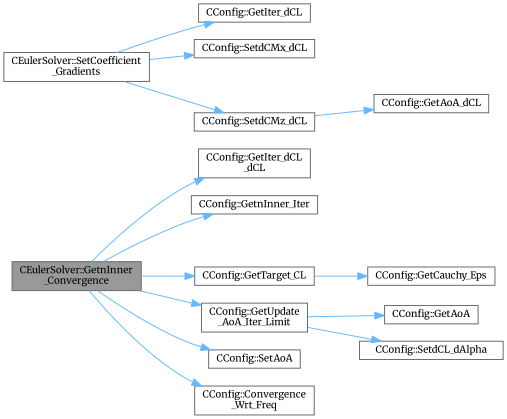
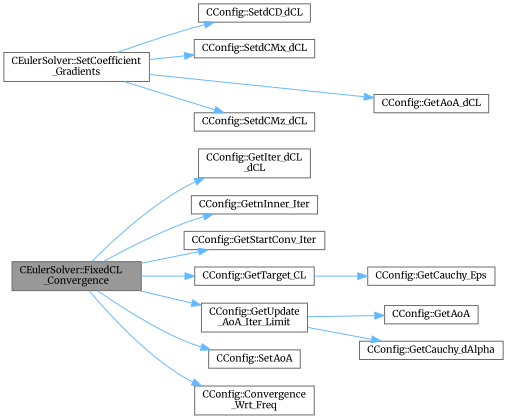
(254, 13) -> (254, 13)
(339, 113) -> (257, 86)
none -> (254, 240)
(77, 276) -> (77, 276)
(431, 350) -> (431, 350)
